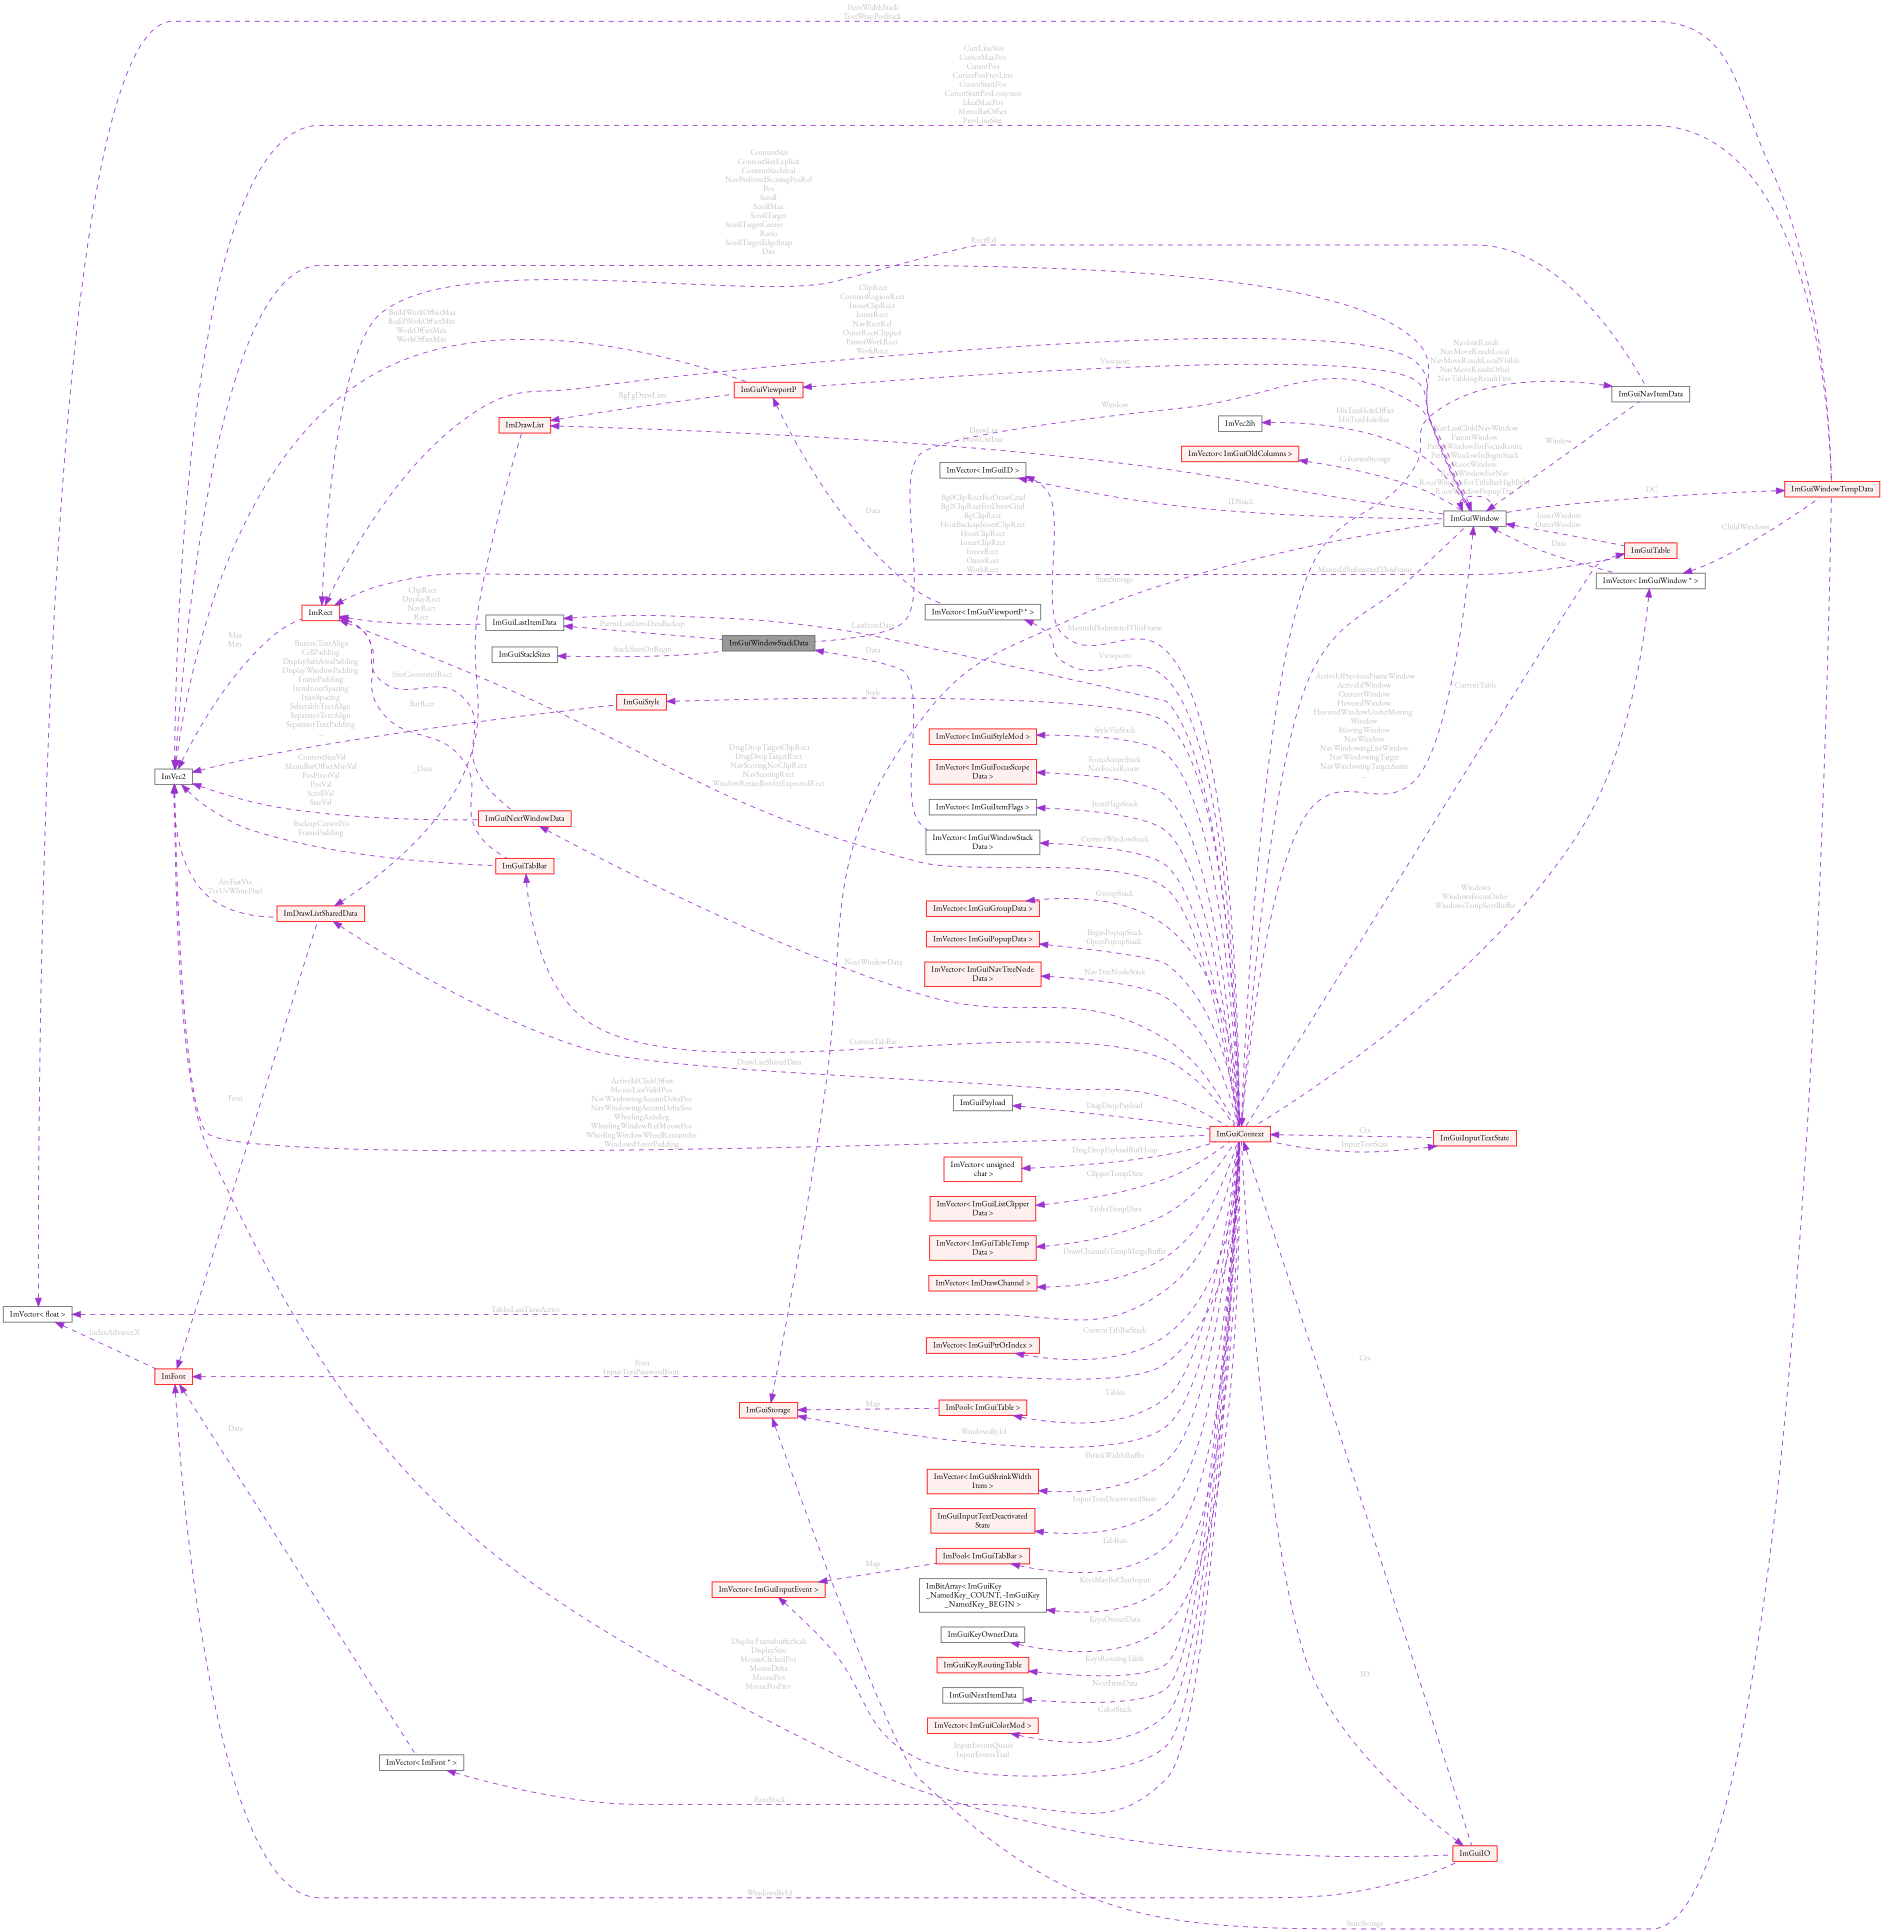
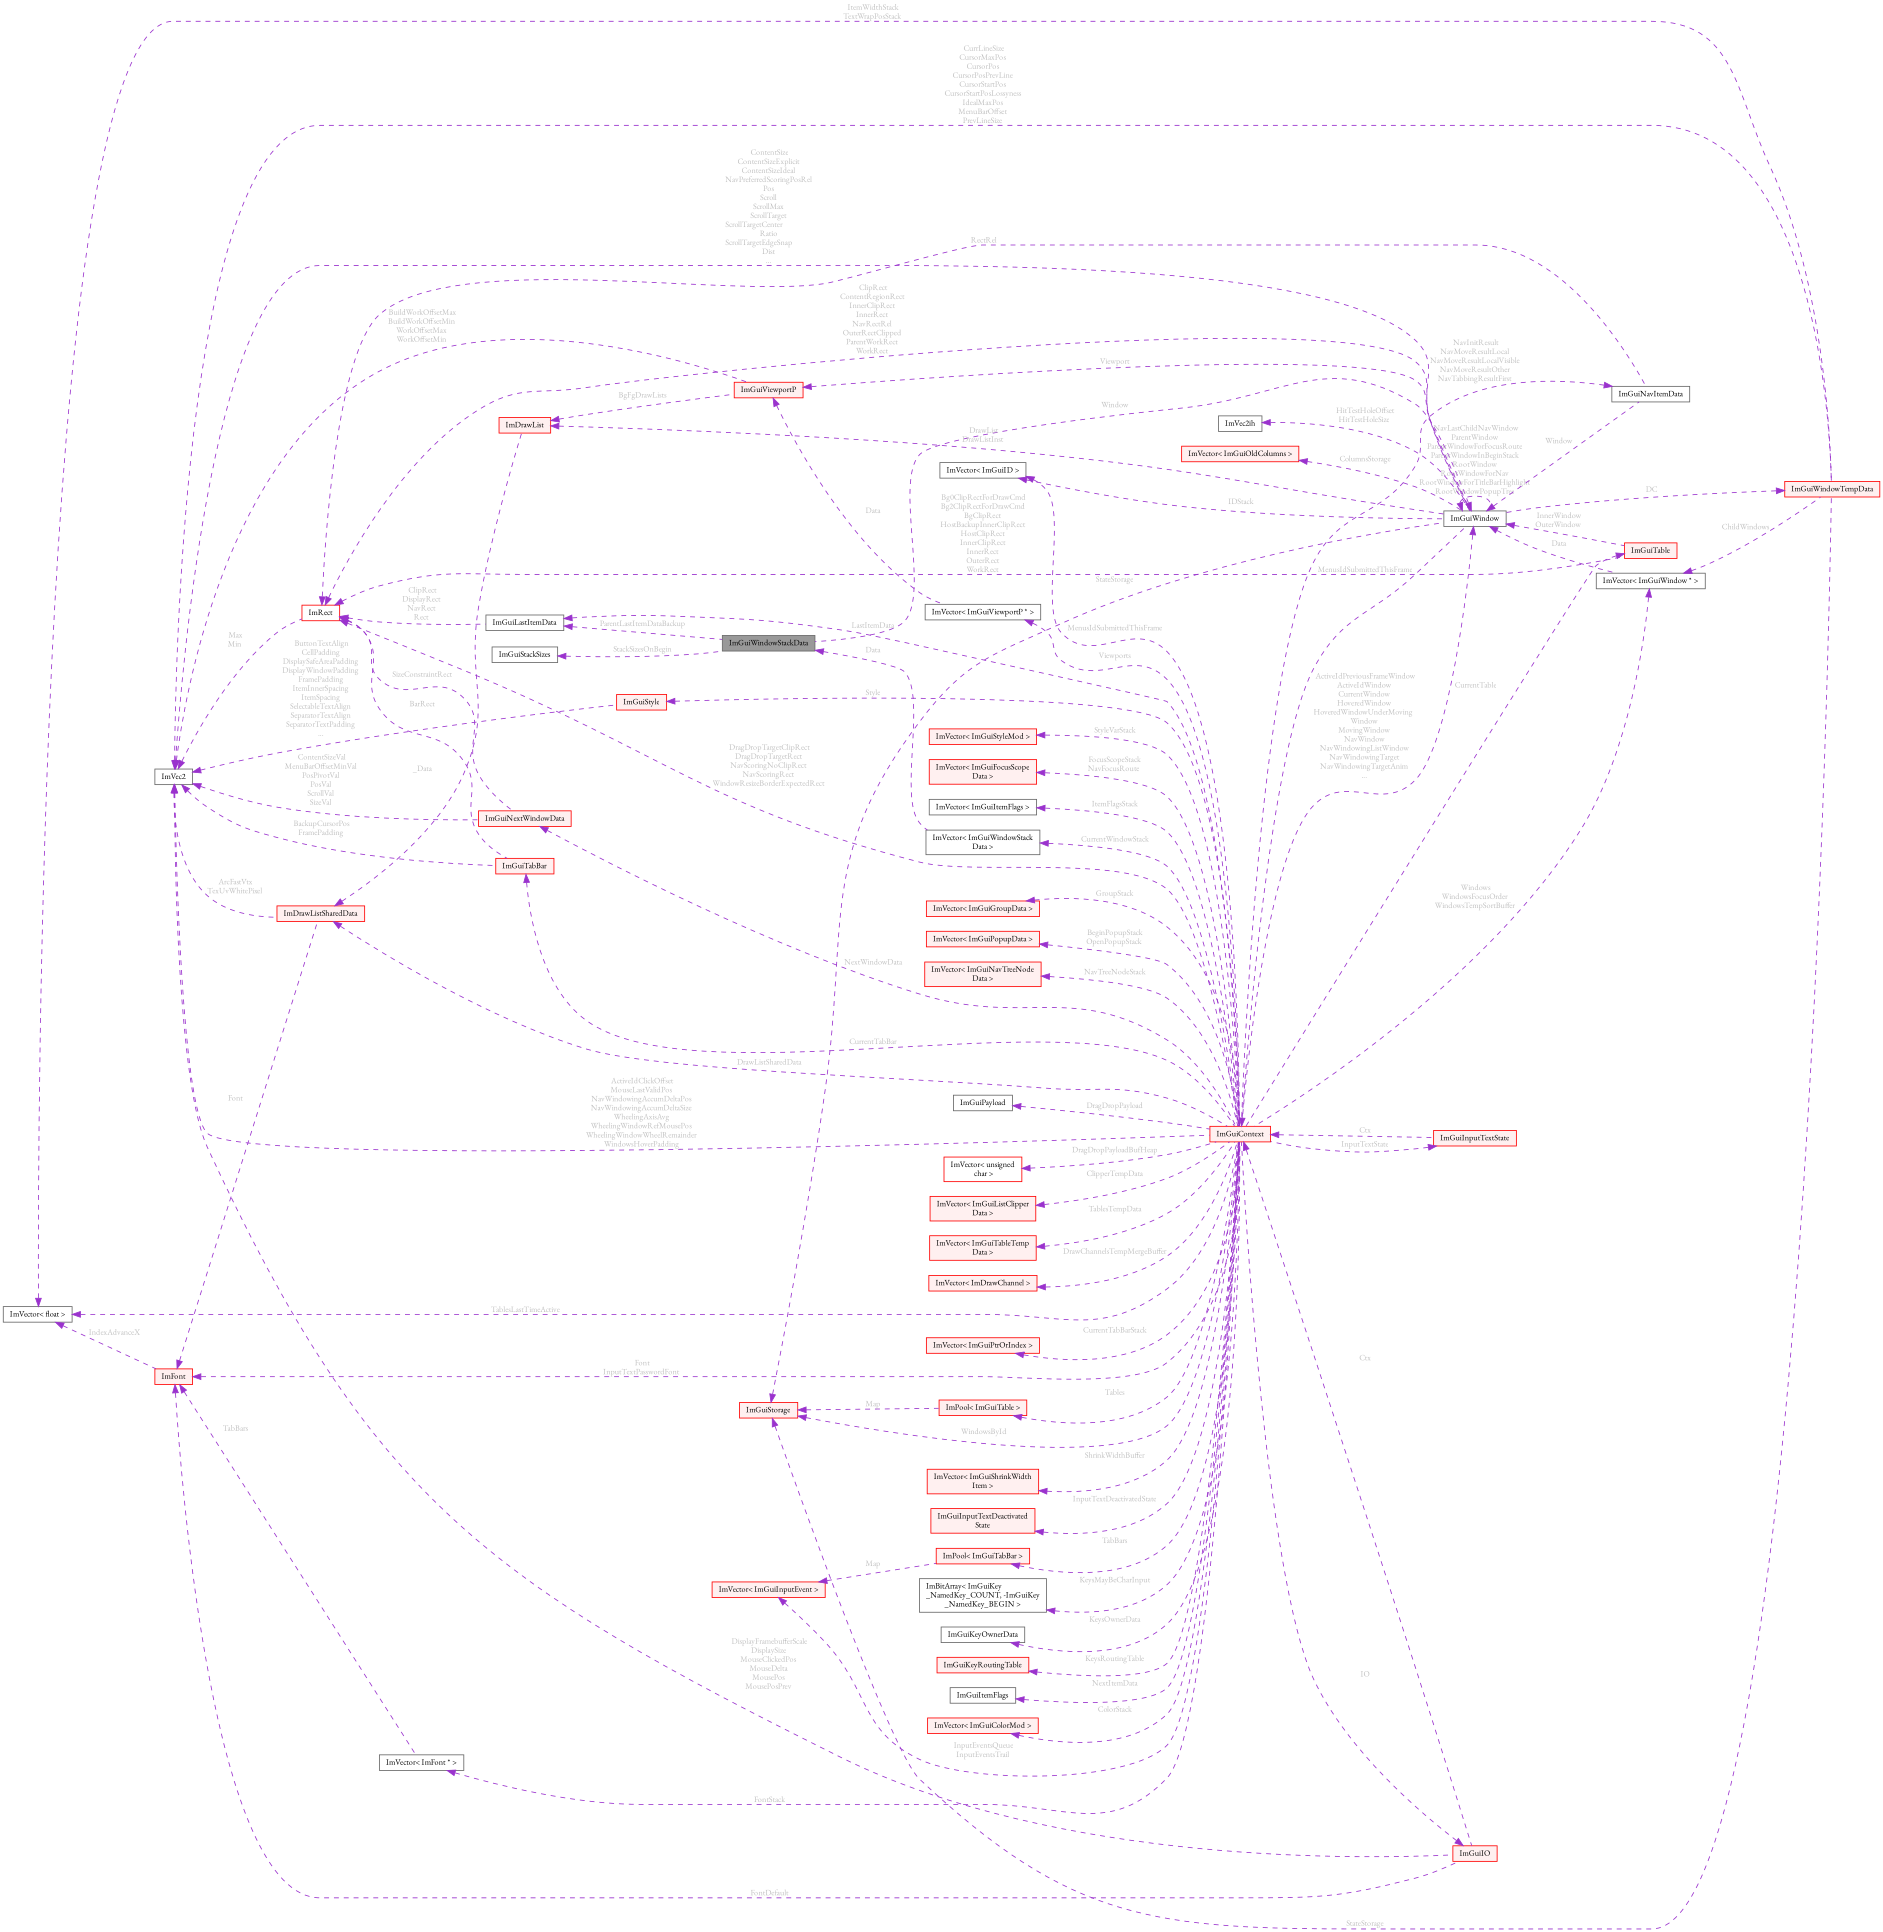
(235, 1429) -> (235, 1429)
(983, 1695) -> (983, 1695)
(769, 1893) -> (769, 1893)
